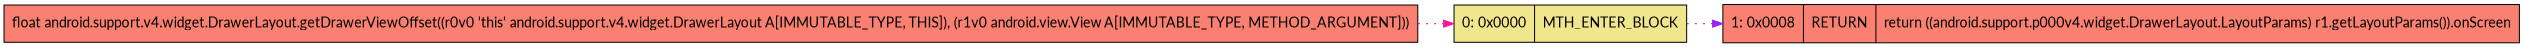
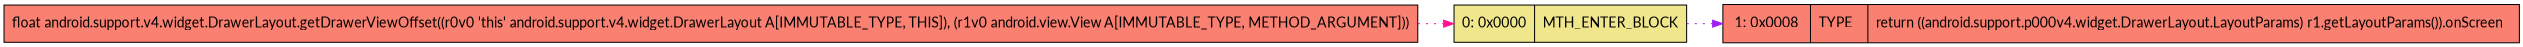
(1840, 23) -> (1836, 23)
